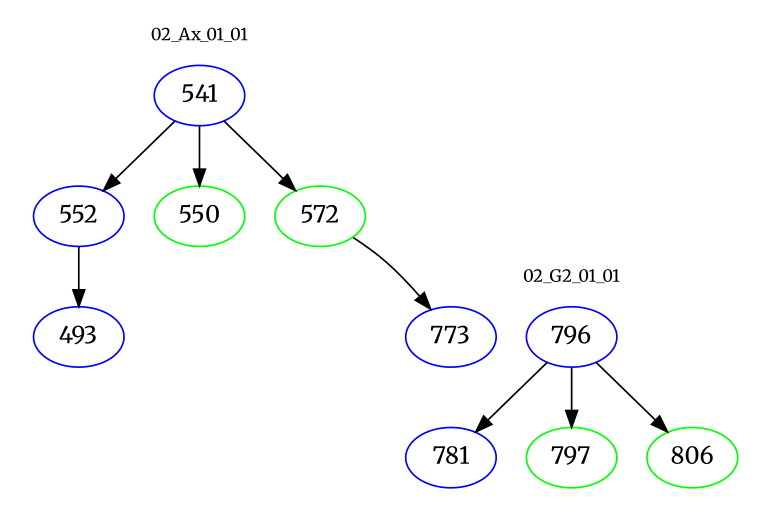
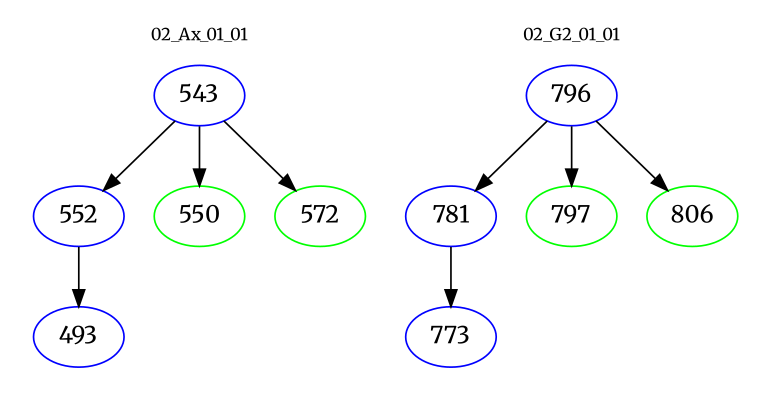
(199, 96) -> (199, 96)
(403, 278) -> (451, 268)
